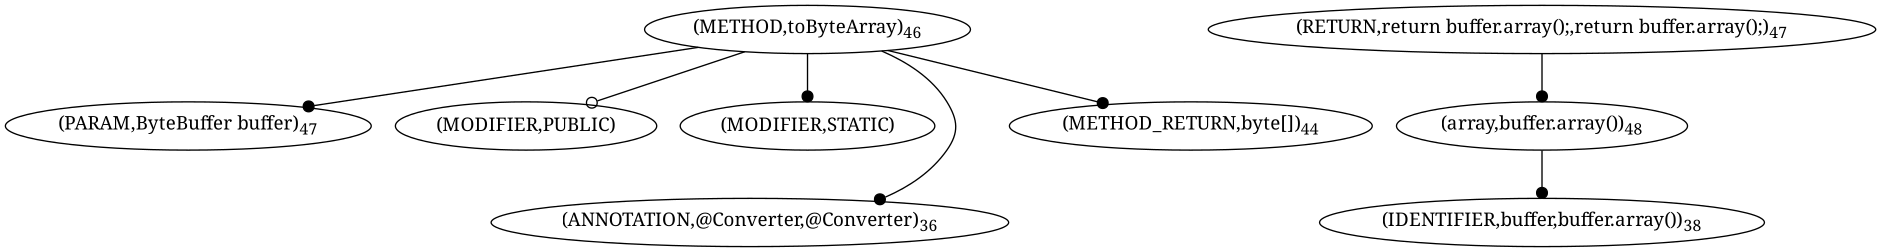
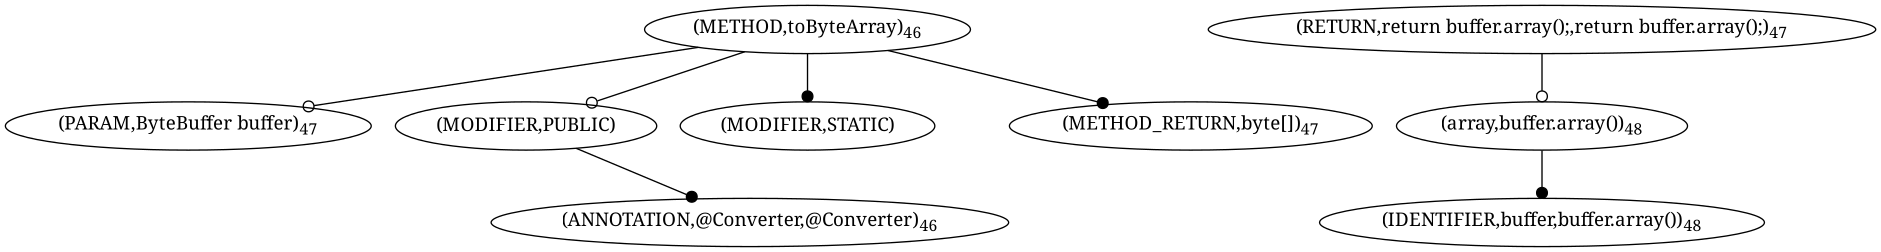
(1542, 72) -> (1542, 72)
(506, 76) -> (506, 76)
(955, 123) -> (631, 172)
(1310, 124) -> (1310, 124)
(929, 220) -> (929, 220)
(1693, 220) -> (1693, 220)
